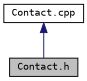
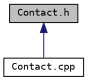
(44, 45) -> (44, 45)
